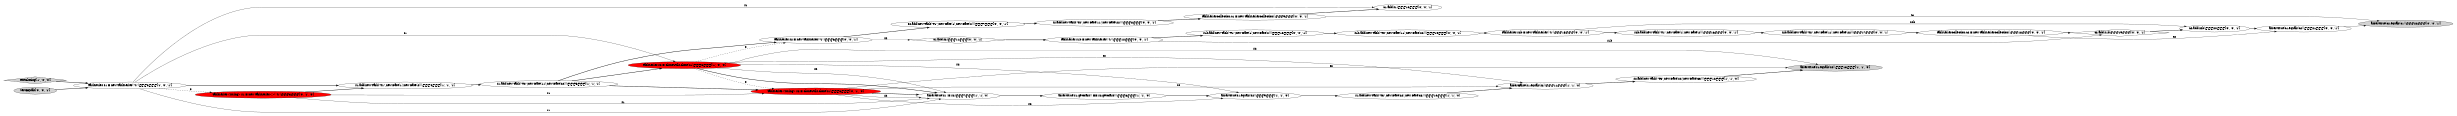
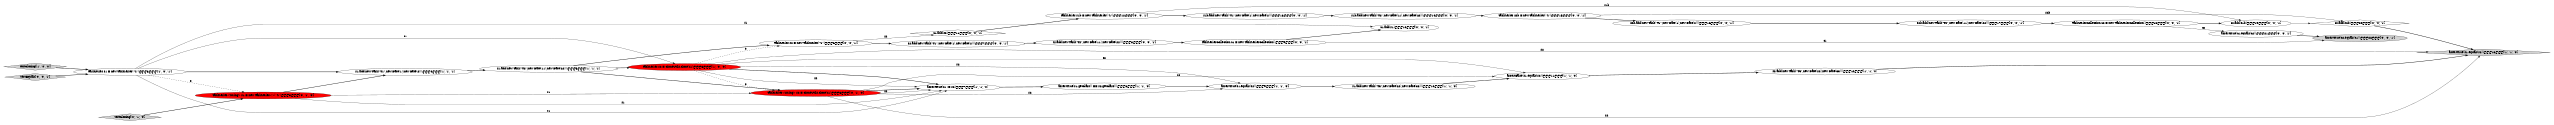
(2354, 26) -> (2307, 36)
(2215, 29) -> (2360, 23)
(2252, 29) -> (2423, 36)
(2165, 31) -> (2300, 23)
(2120, 33) -> (2256, 23)
(1835, 68) -> (2483, 53)
(35, 91) -> (35, 77)
none -> (130, 117)
